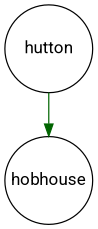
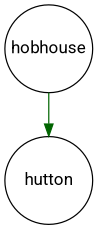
(49, 108) -> (49, 108)
